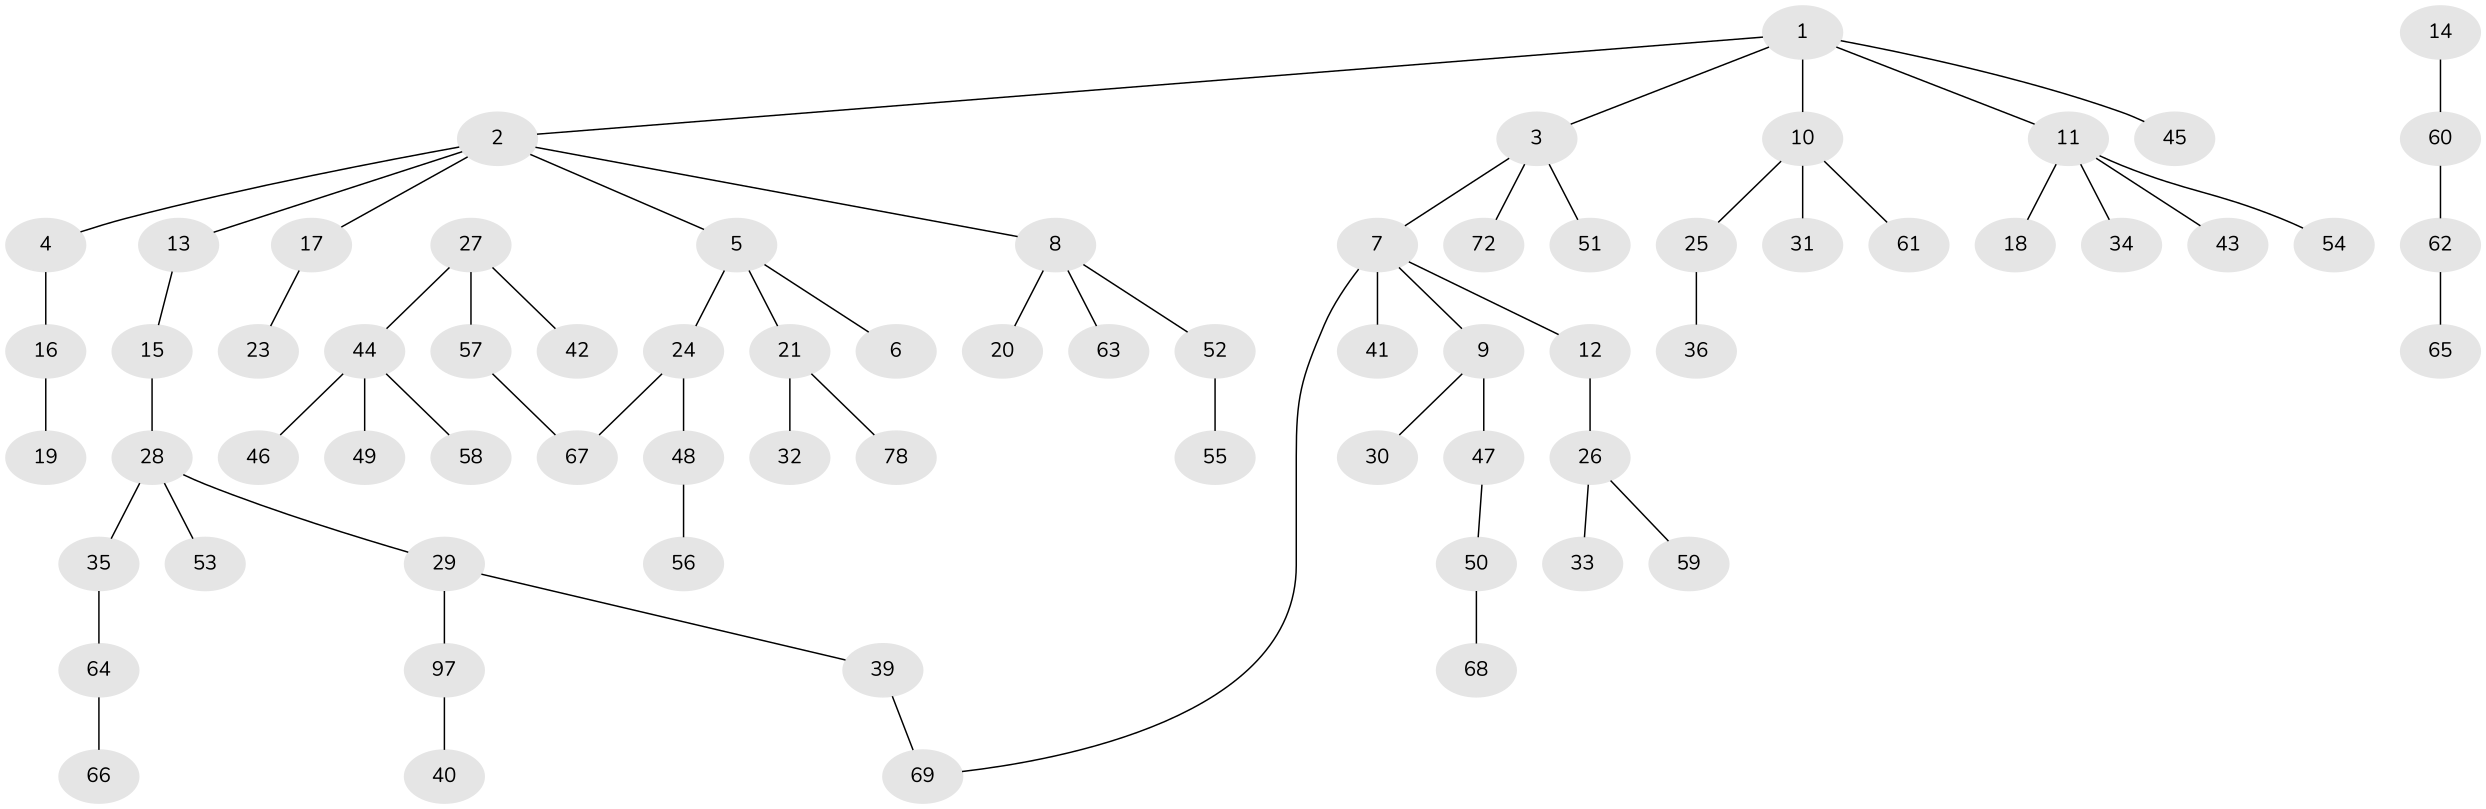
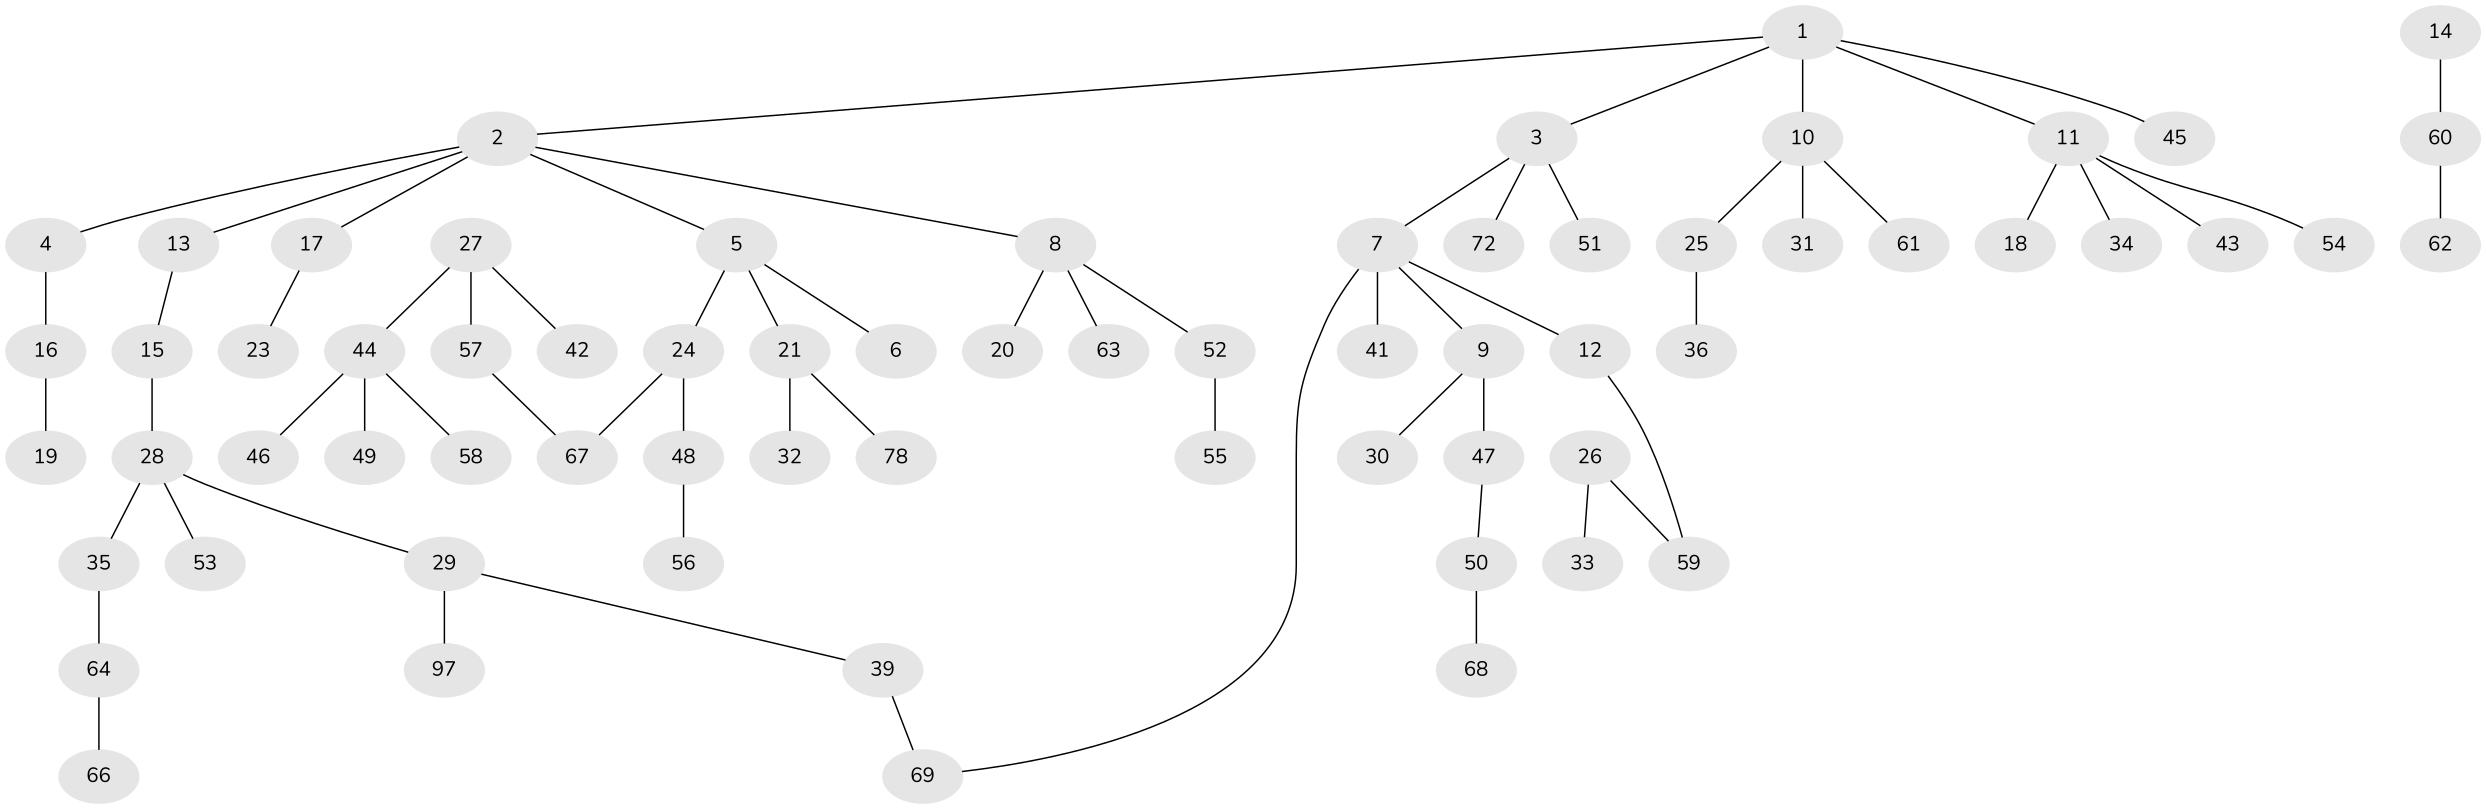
(2440, 351) -> none
(1590, 405) -> (1653, 453)
(444, 777) -> none
